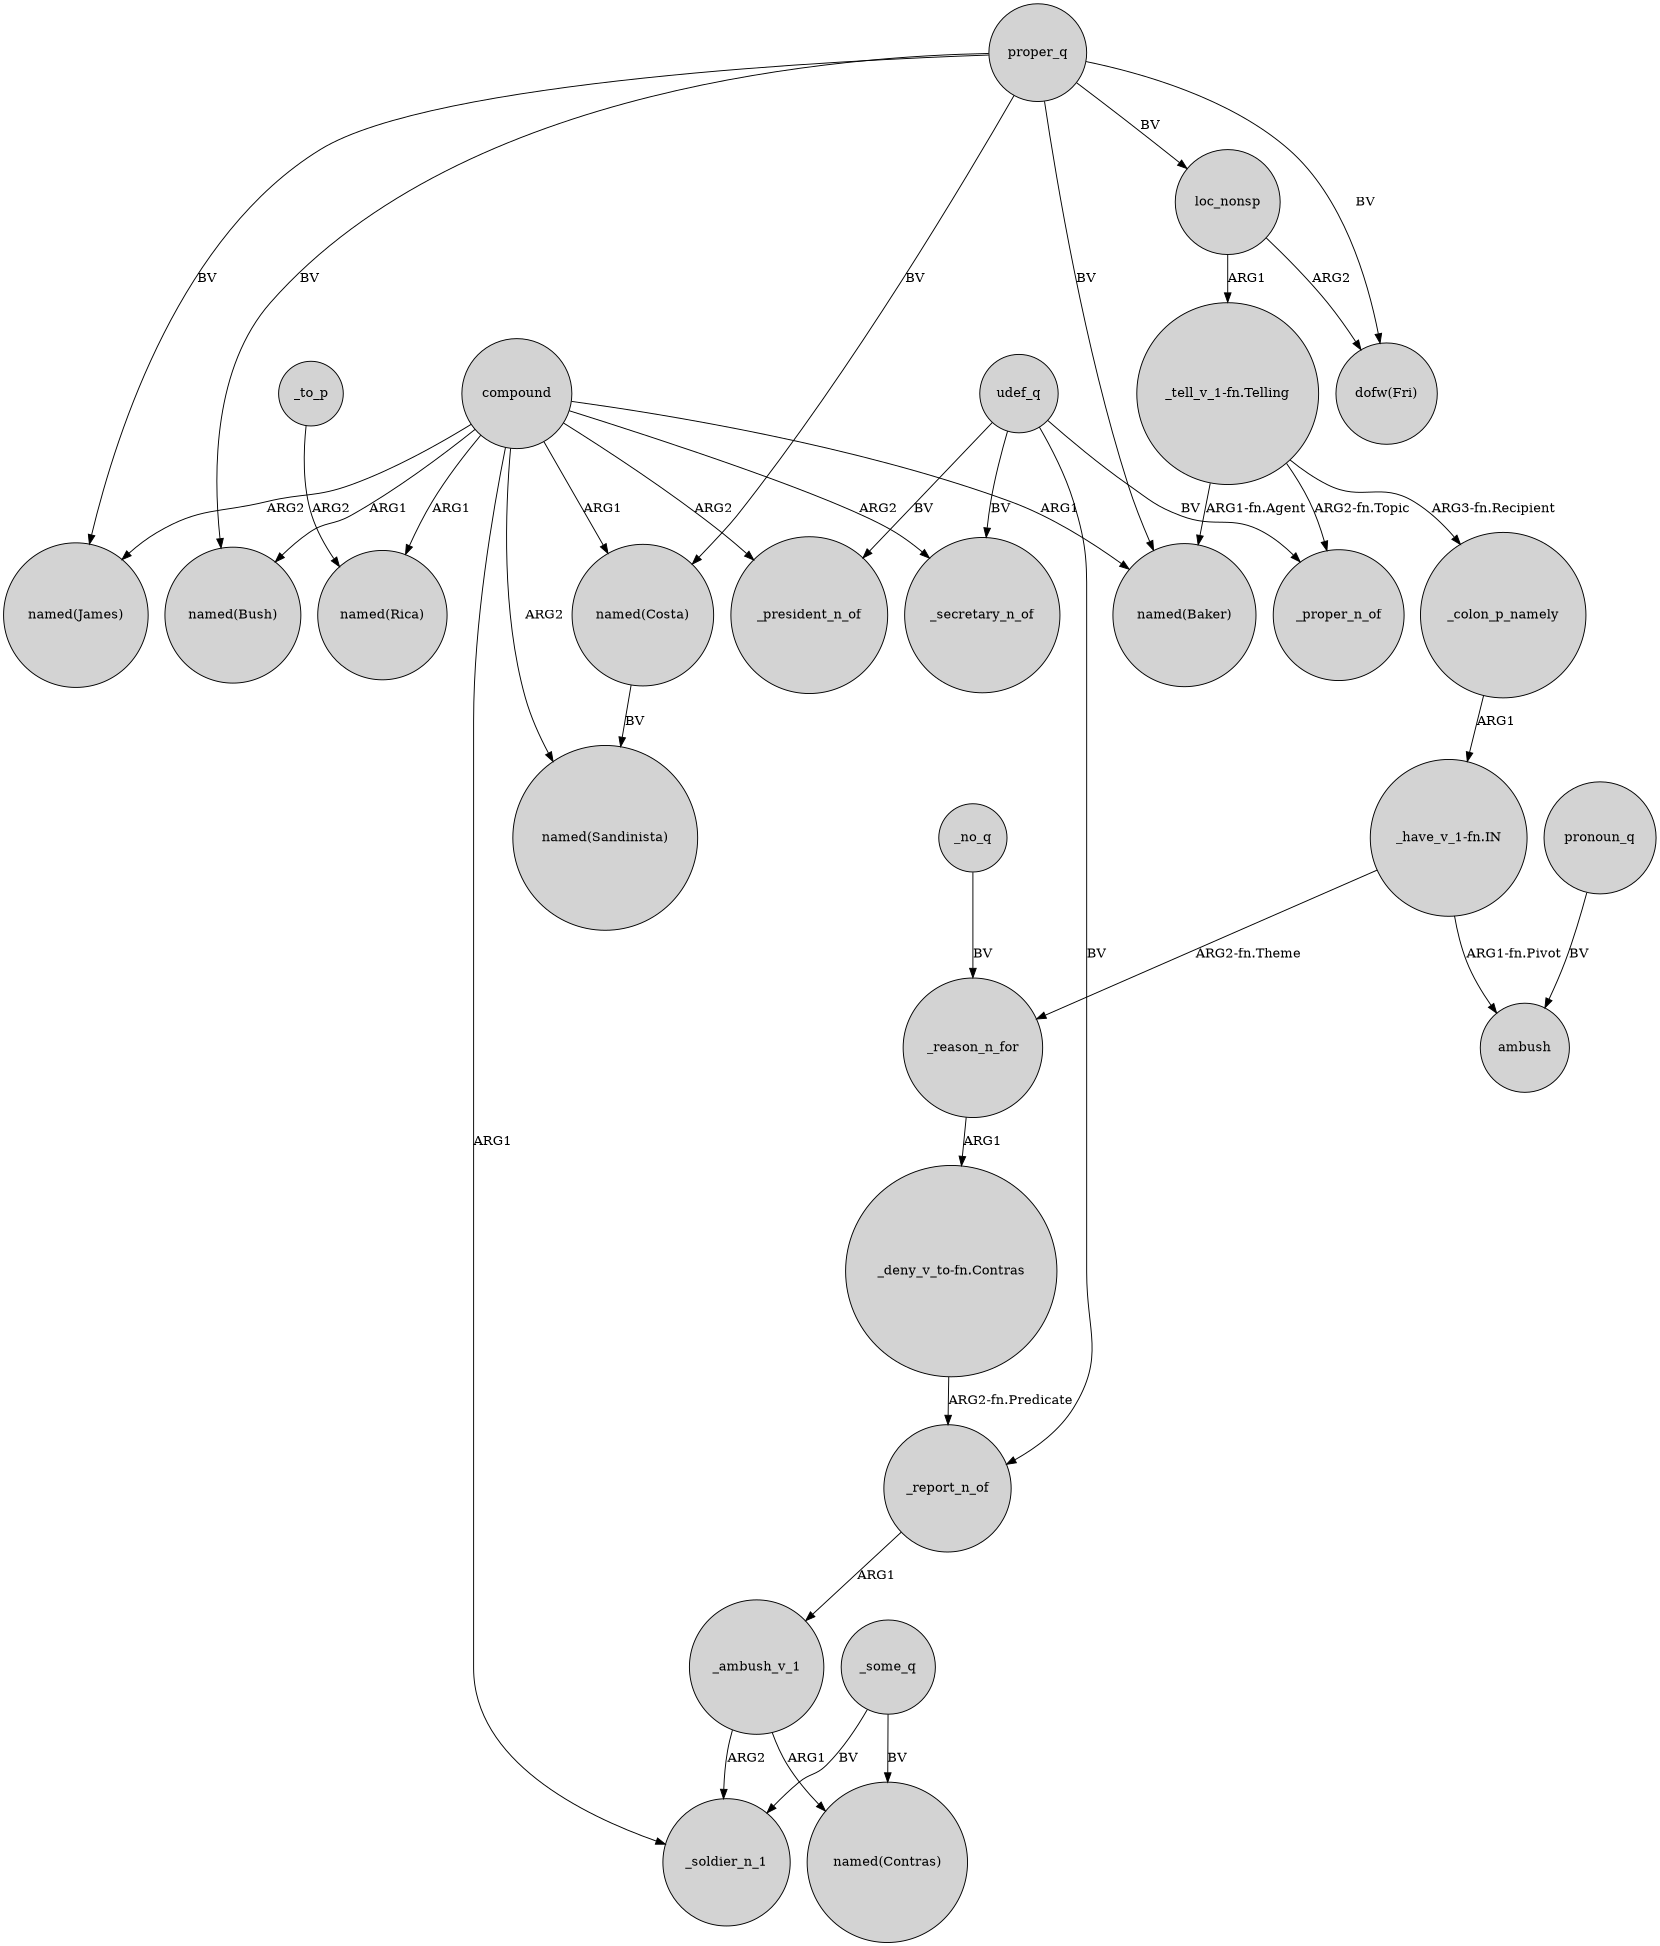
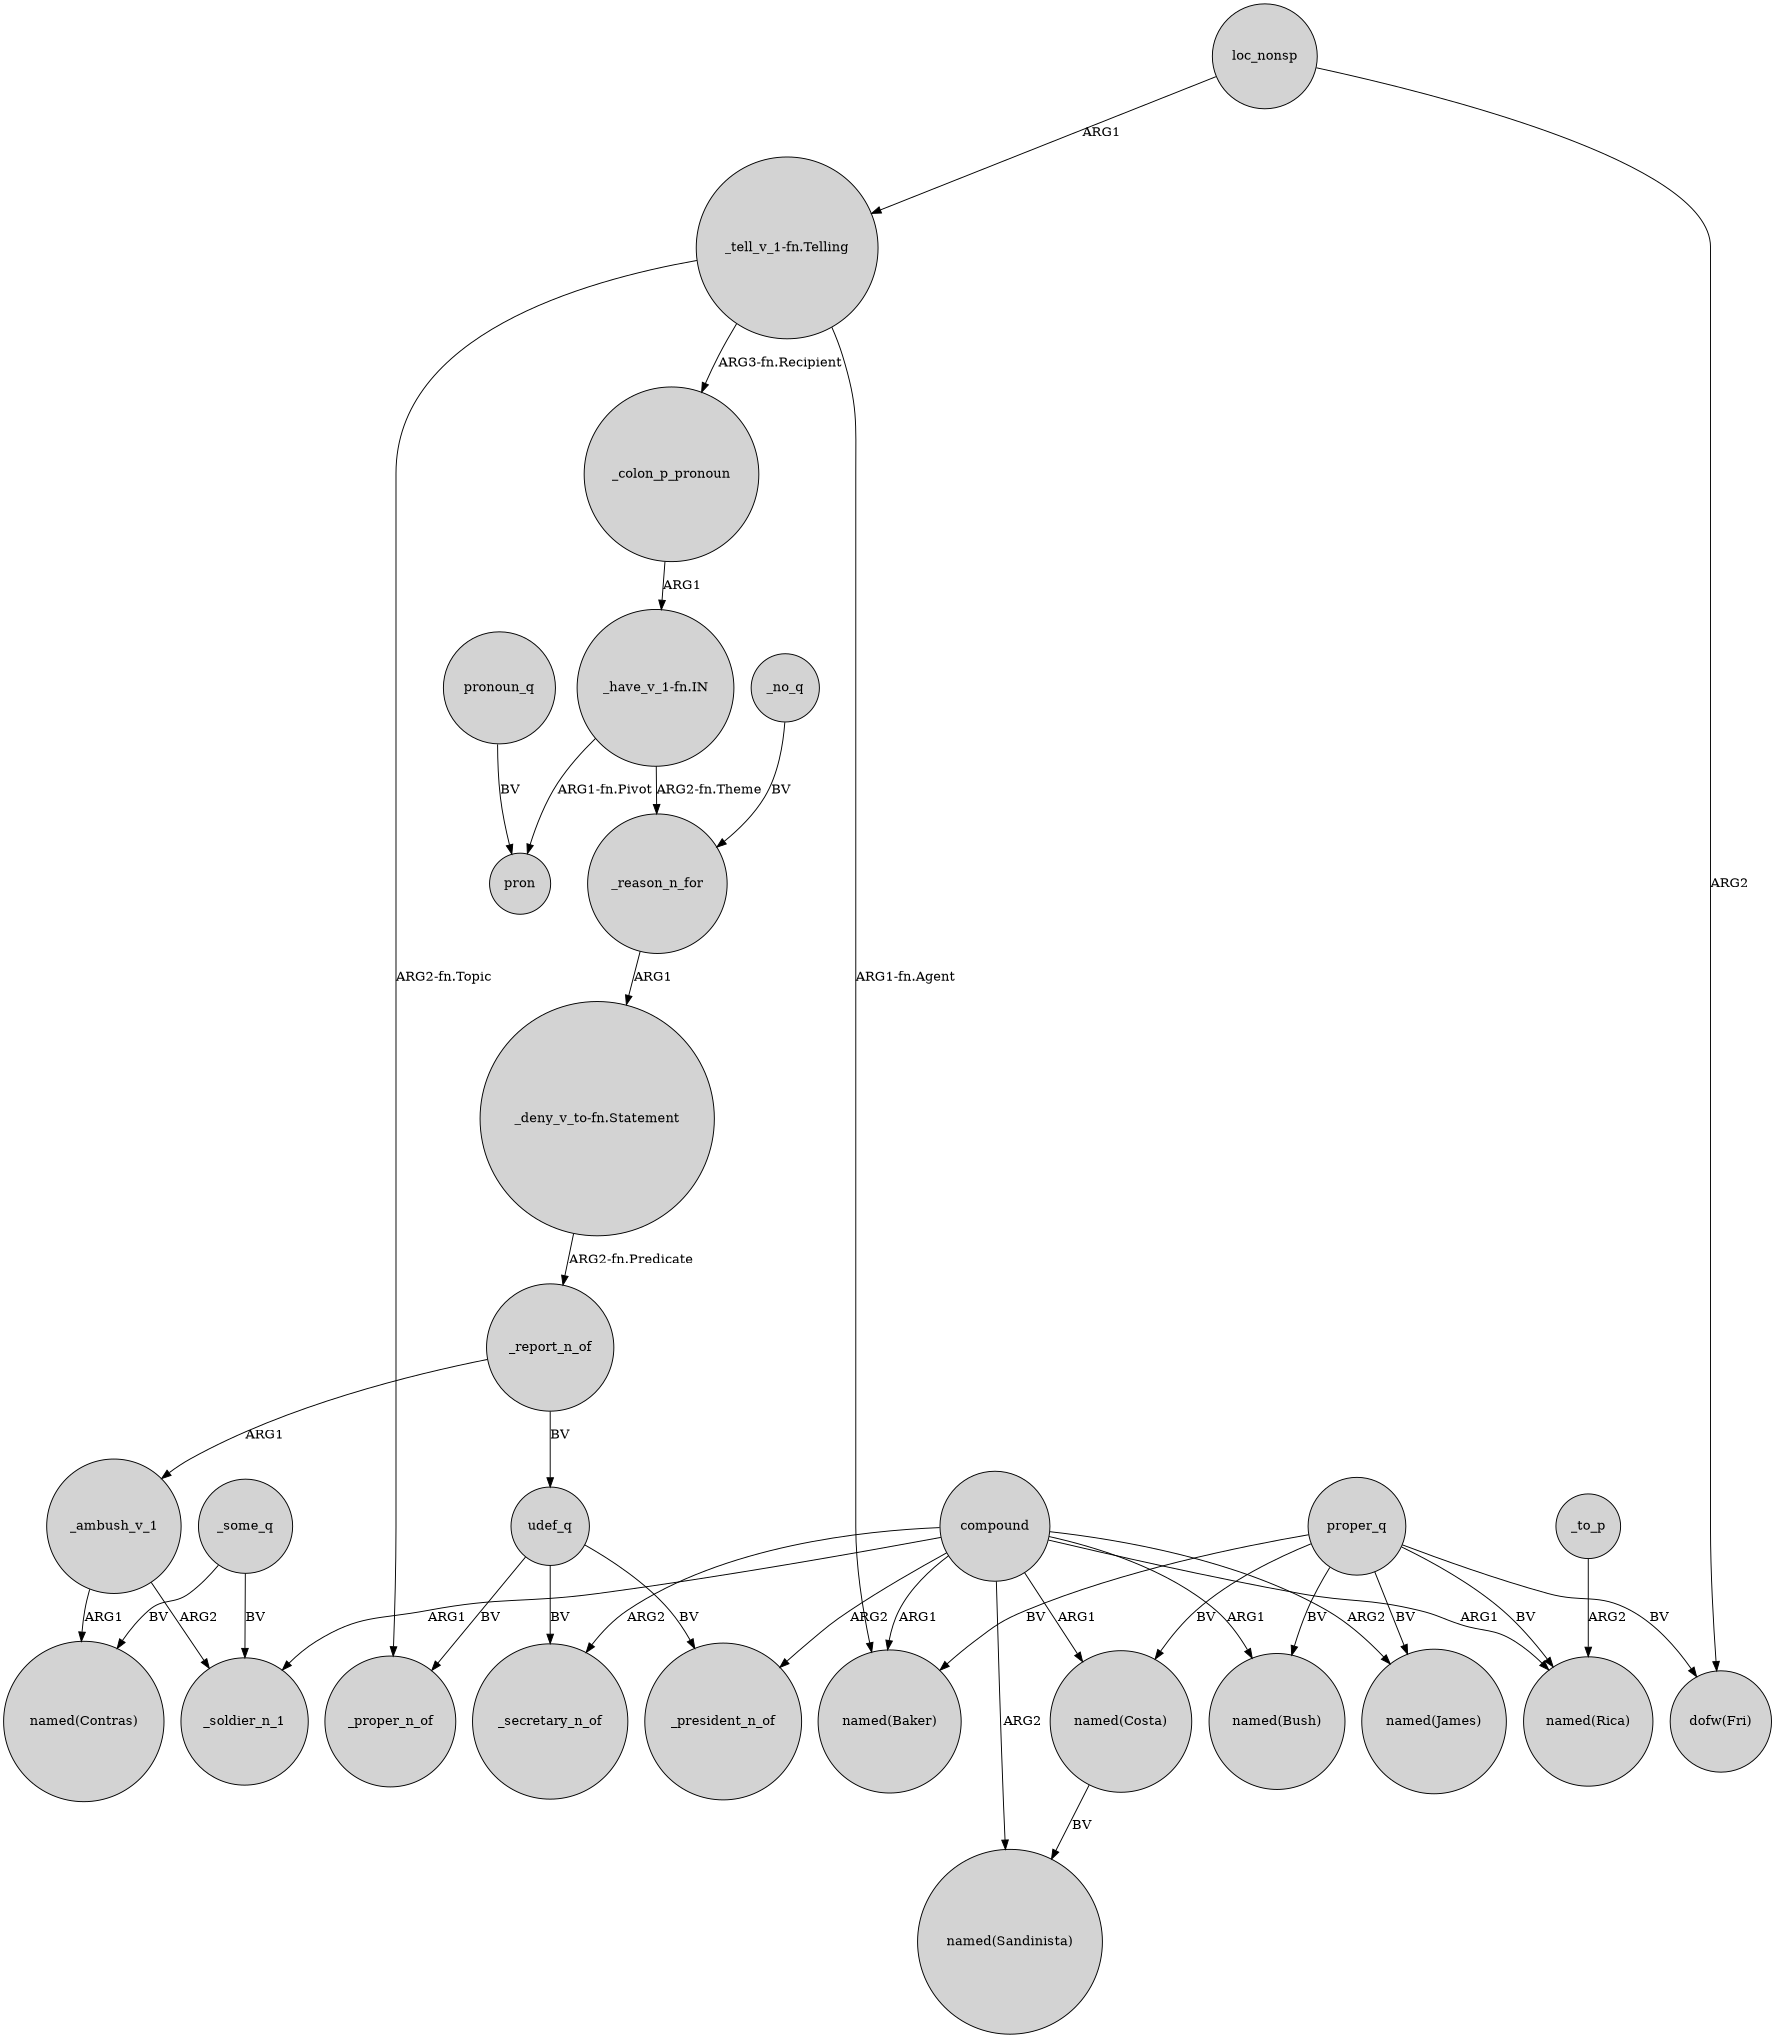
(1128, 122) -> (1482, 1594)
(1503, 615) -> (671, 474)
(1087, 954) -> (550, 1444)
(1525, 1048) -> (520, 884)
(951, 1271) -> (597, 1119)
